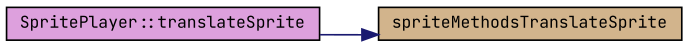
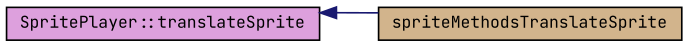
(341, 35) -> (358, 13)
